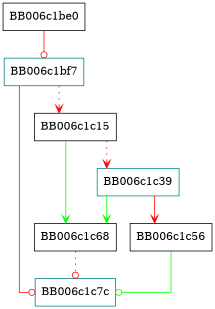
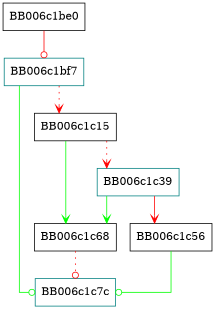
(19, 194) -> (19, 194)
